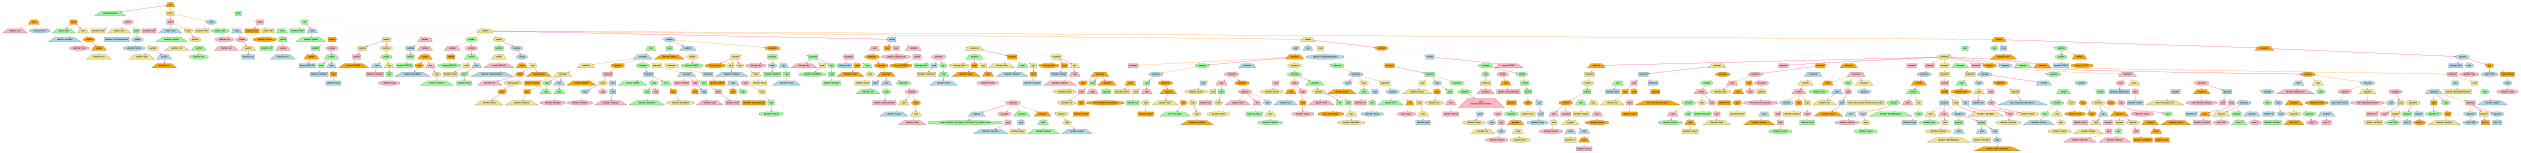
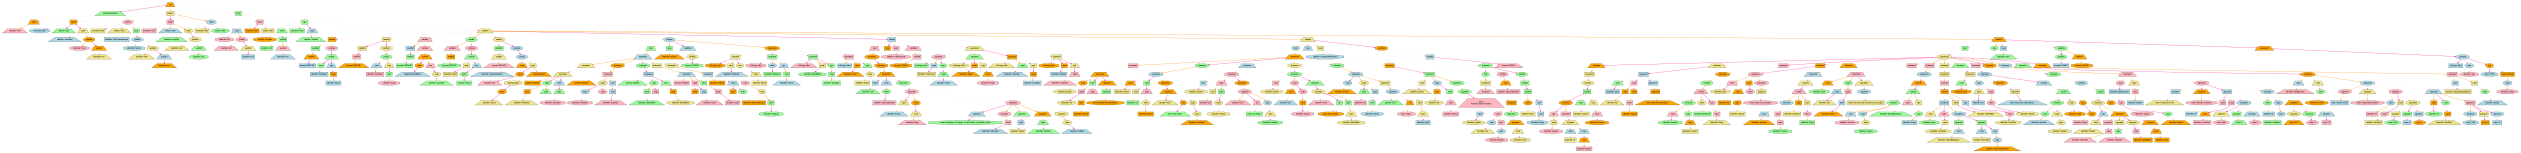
(2004, 57) -> (2004, 57)
